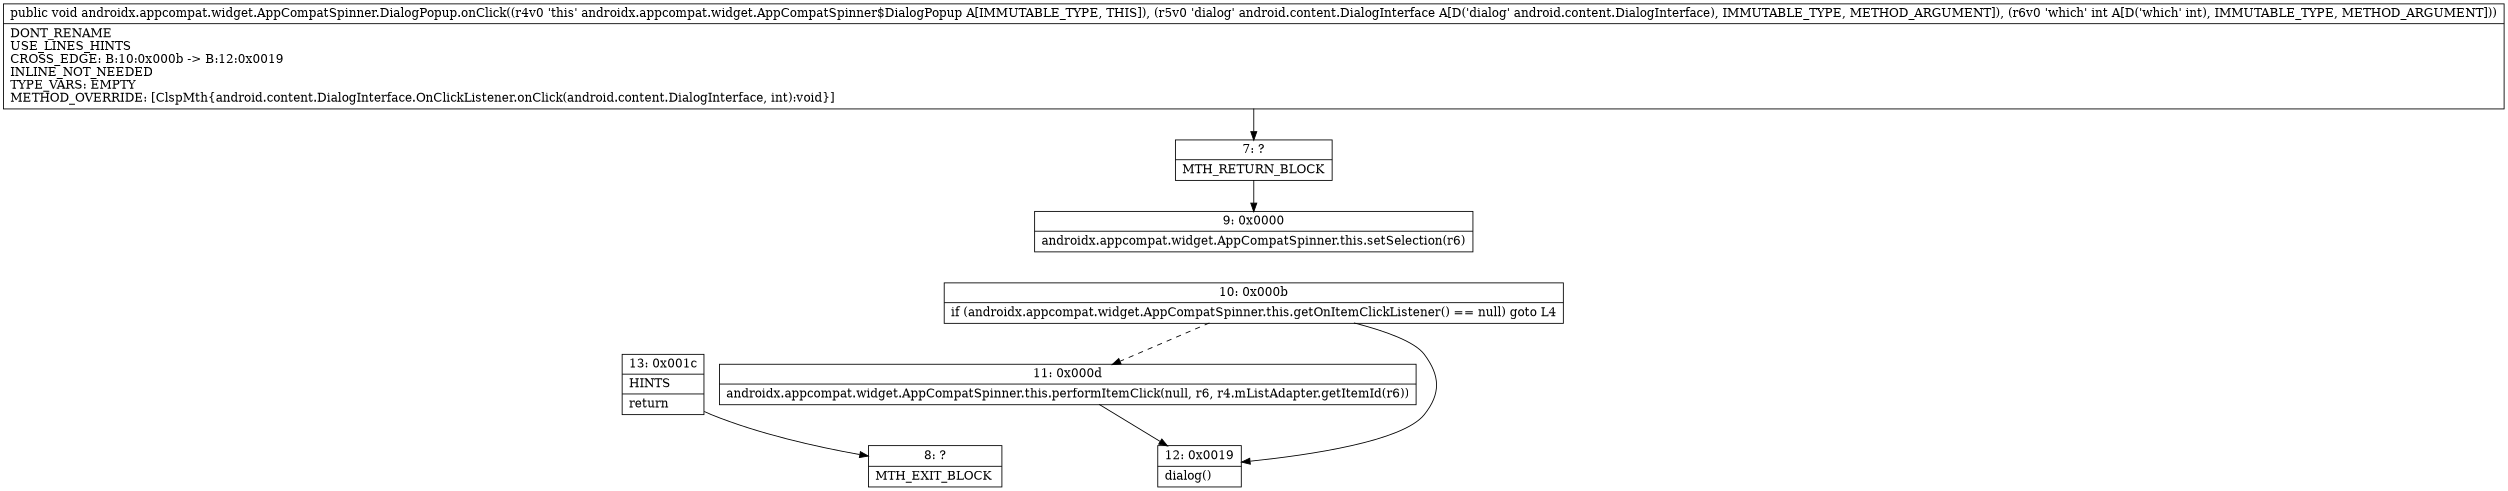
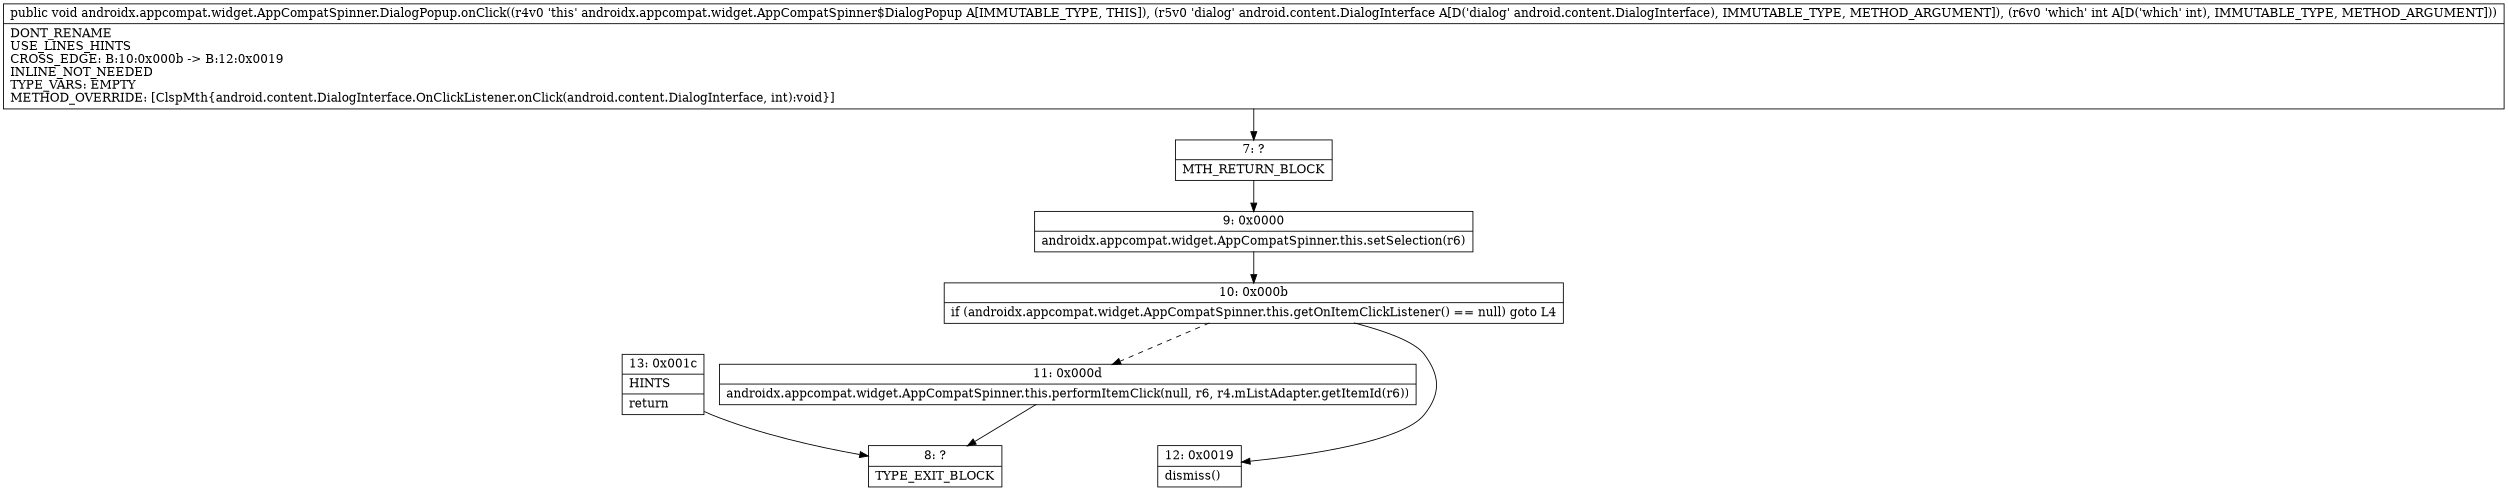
none -> (1254, 263)
(1130, 423) -> (1006, 423)
(934, 476) -> (935, 476)
(1188, 476) -> (1193, 476)
